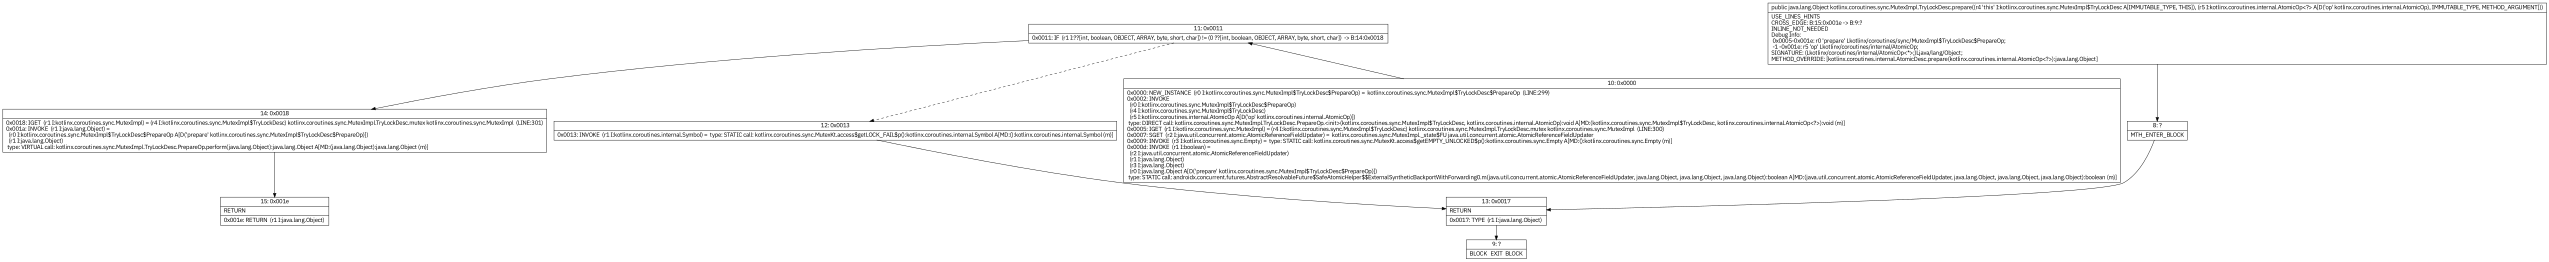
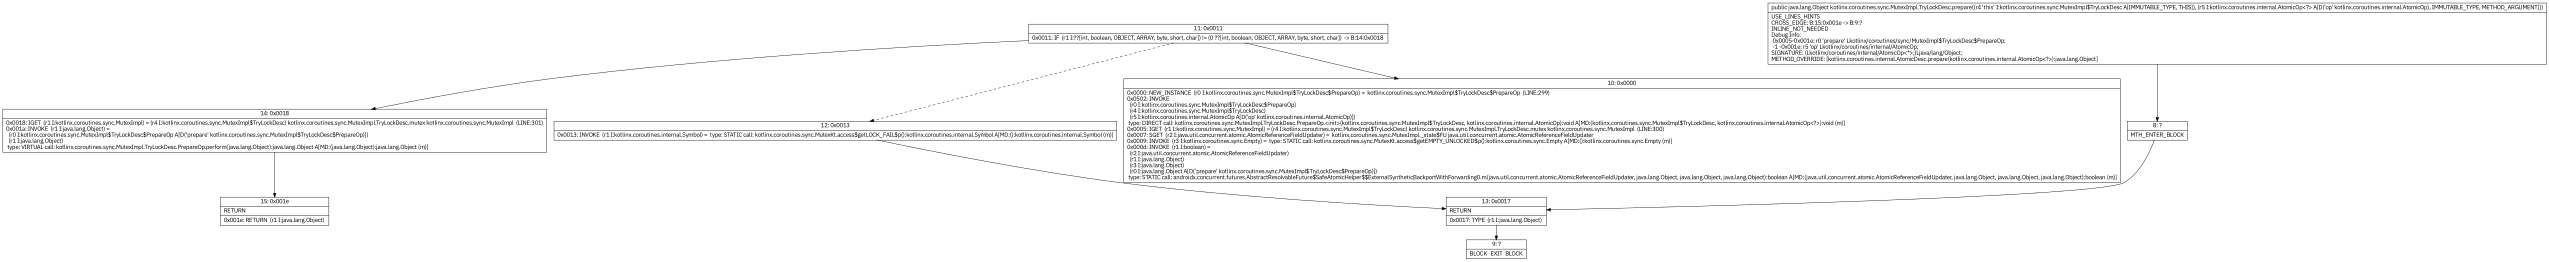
(1328, 61) -> (1320, 61)
(1150, 99) -> (1150, 99)
